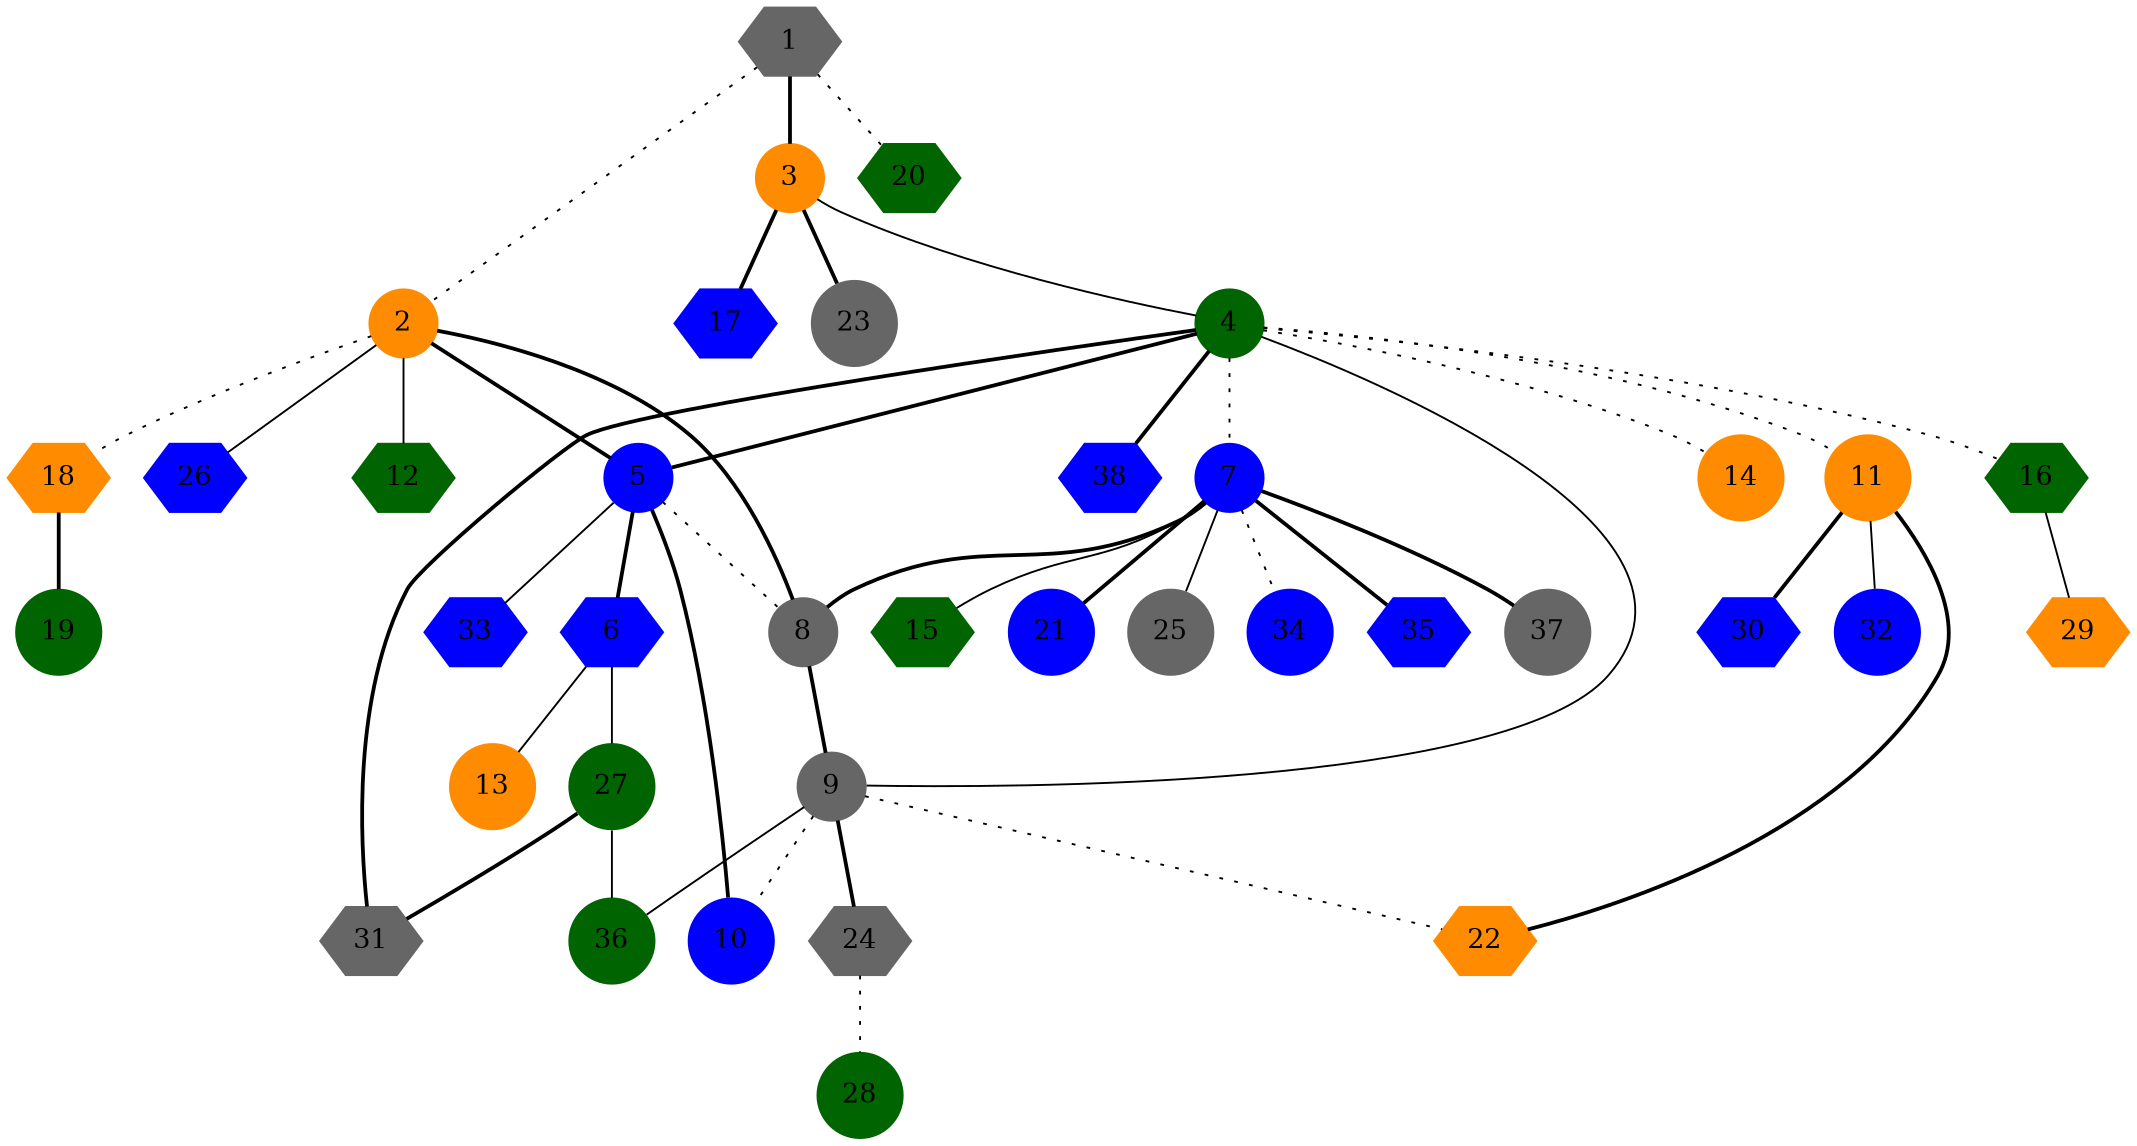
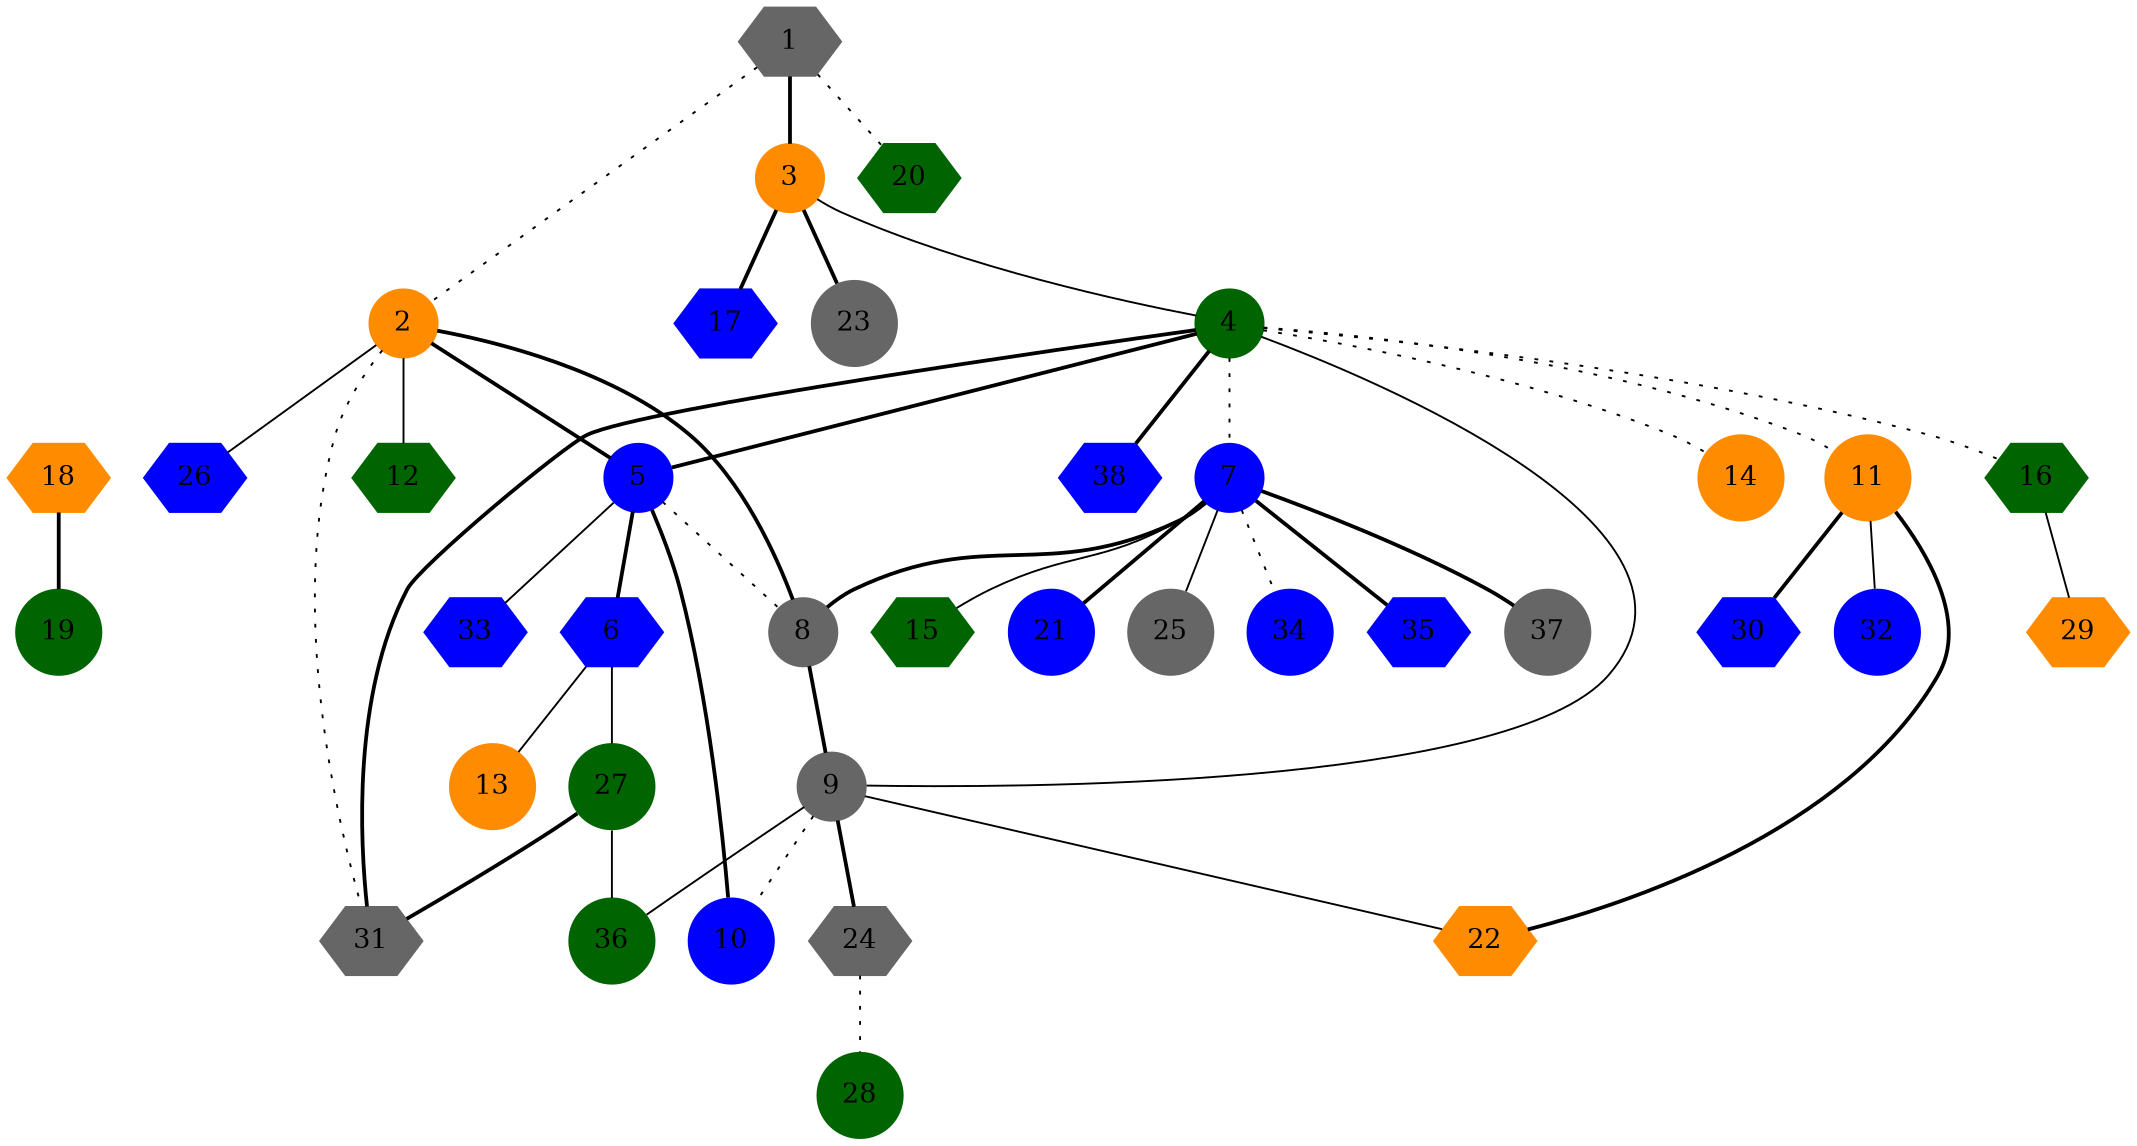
(229, 389) -> (316, 623)
(1154, 863) -> (1154, 863)
